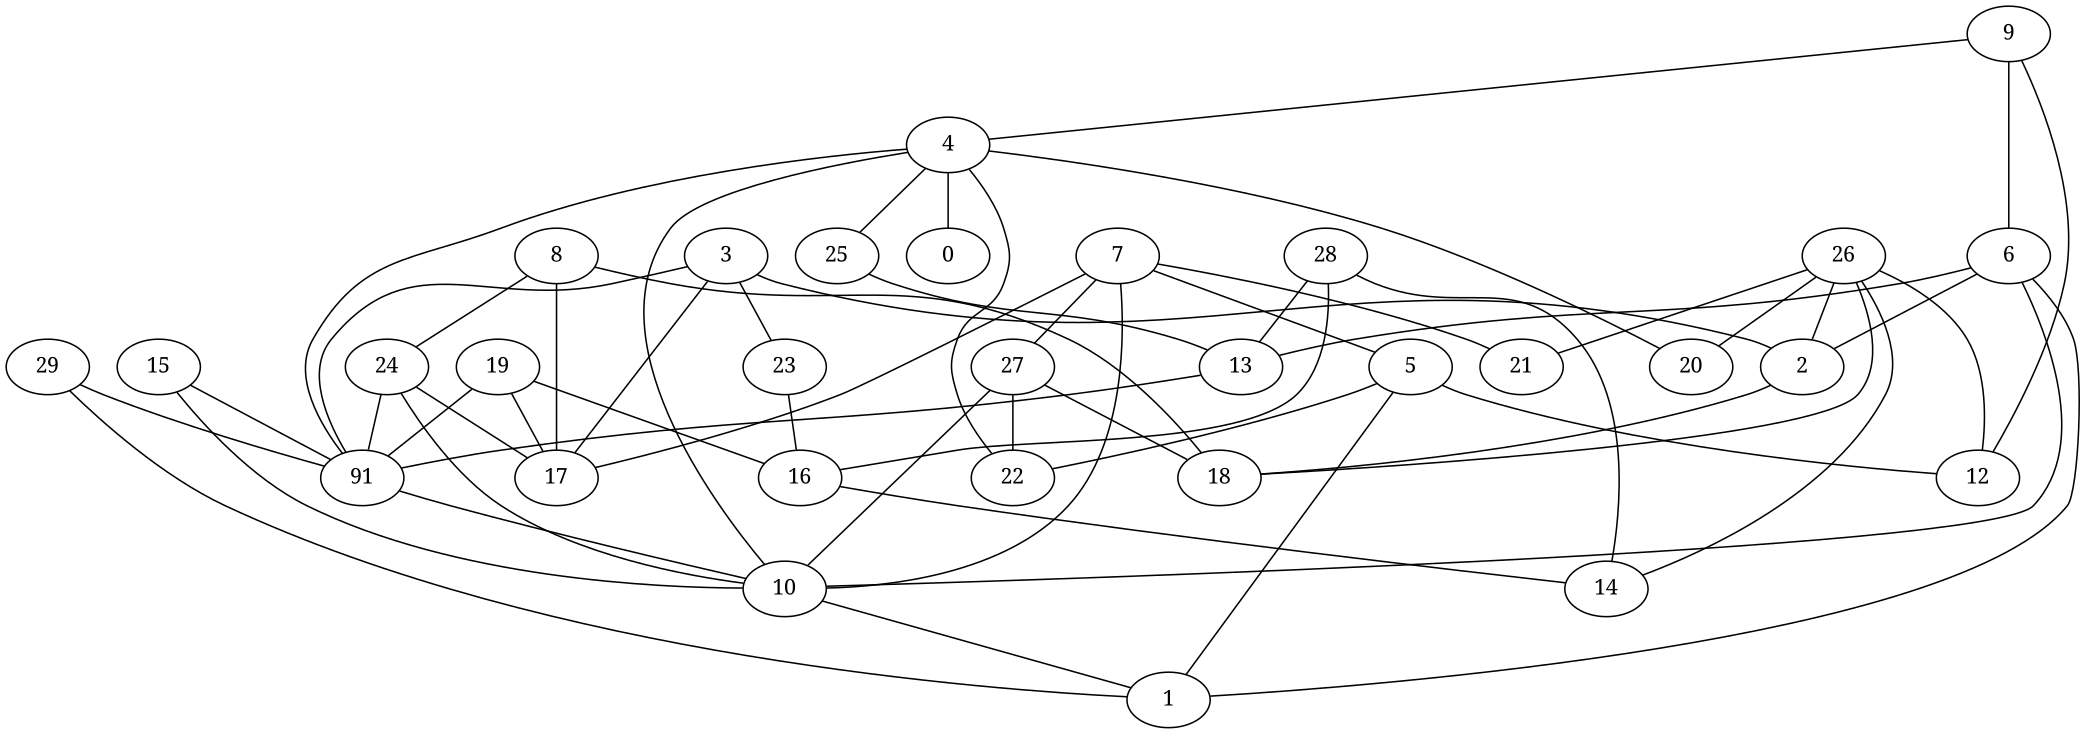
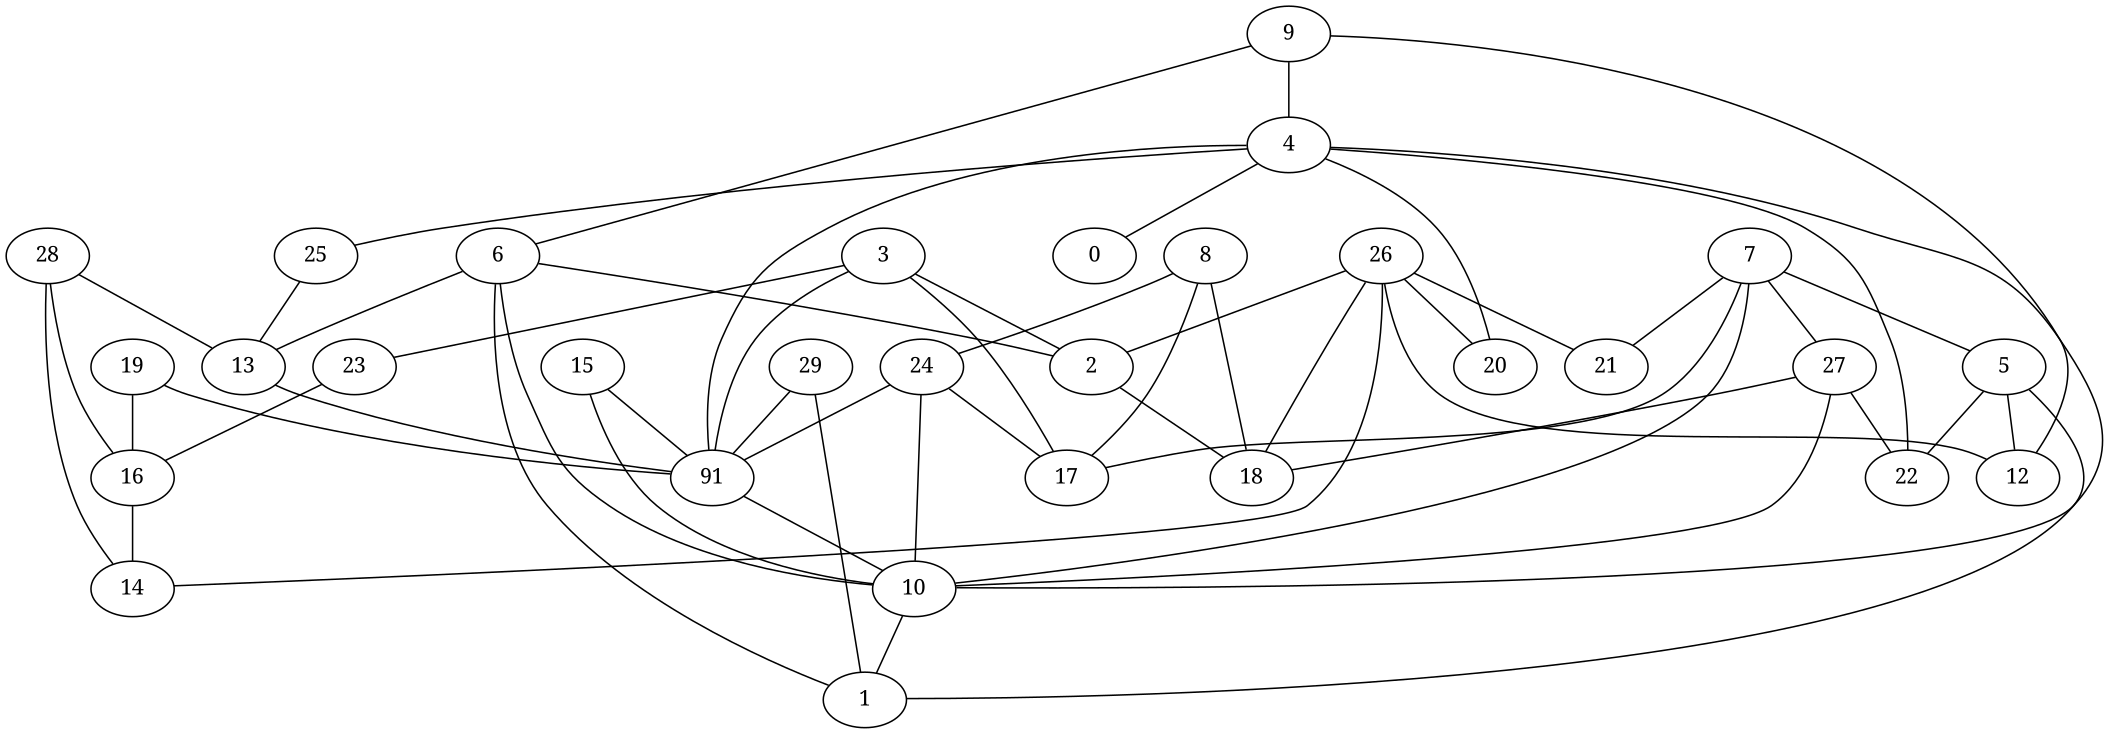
(527, 422) -> none
